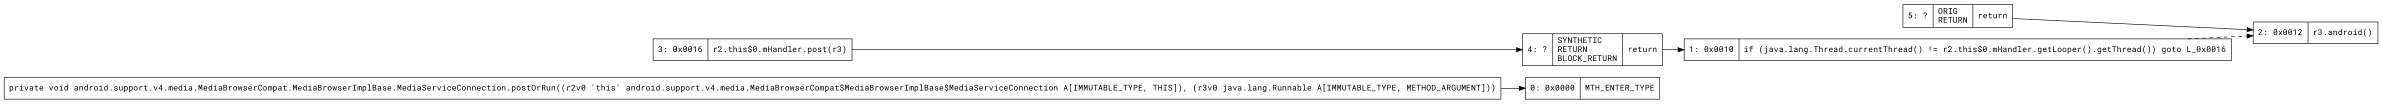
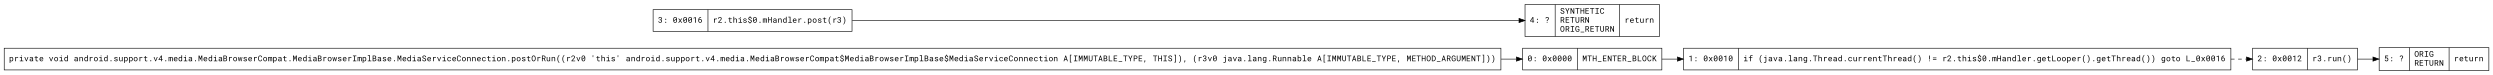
(2130, 24) -> (2365, 59)
(2343, 33) -> (2332, 59)
(1670, 50) -> (1670, 59)
(1588, 58) -> (1587, 29)
(1620, 88) -> (1620, 59)
